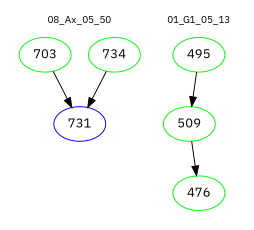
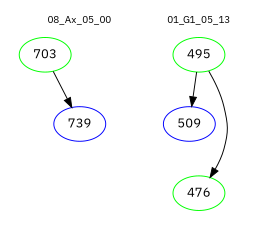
(80, 21) -> (80, 21)
(114, 55) -> none
(80, 124) -> (80, 124)
(189, 124) -> (189, 124)
(193, 154) -> (227, 119)
